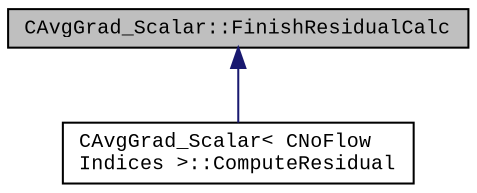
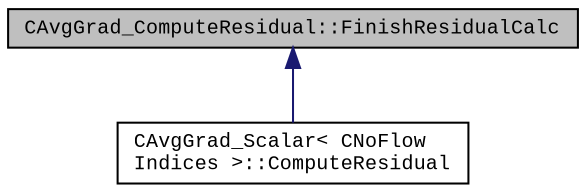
(238, 28) -> (293, 28)
